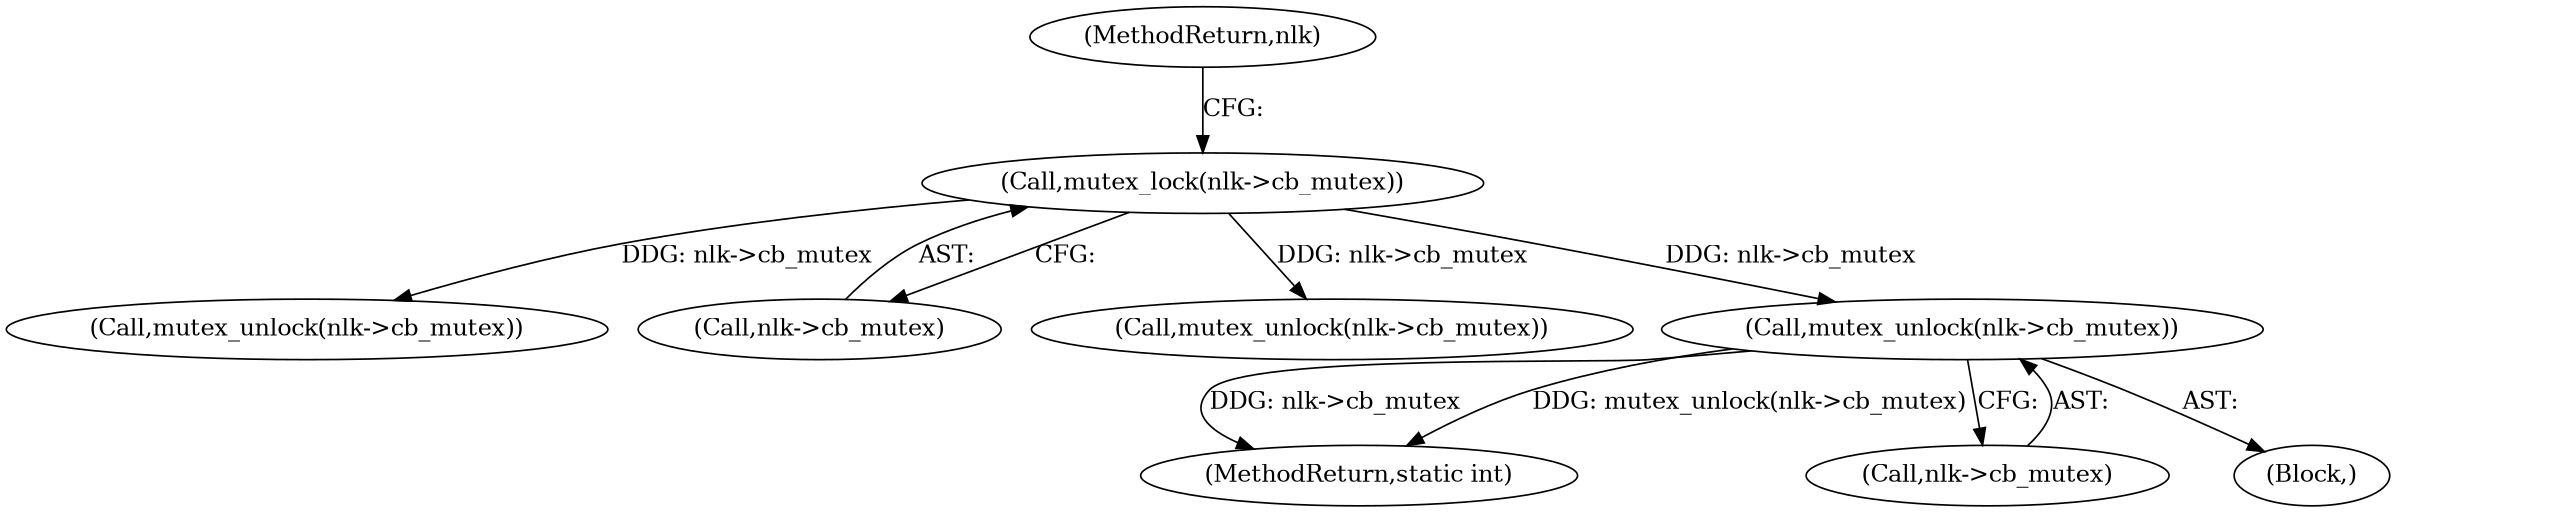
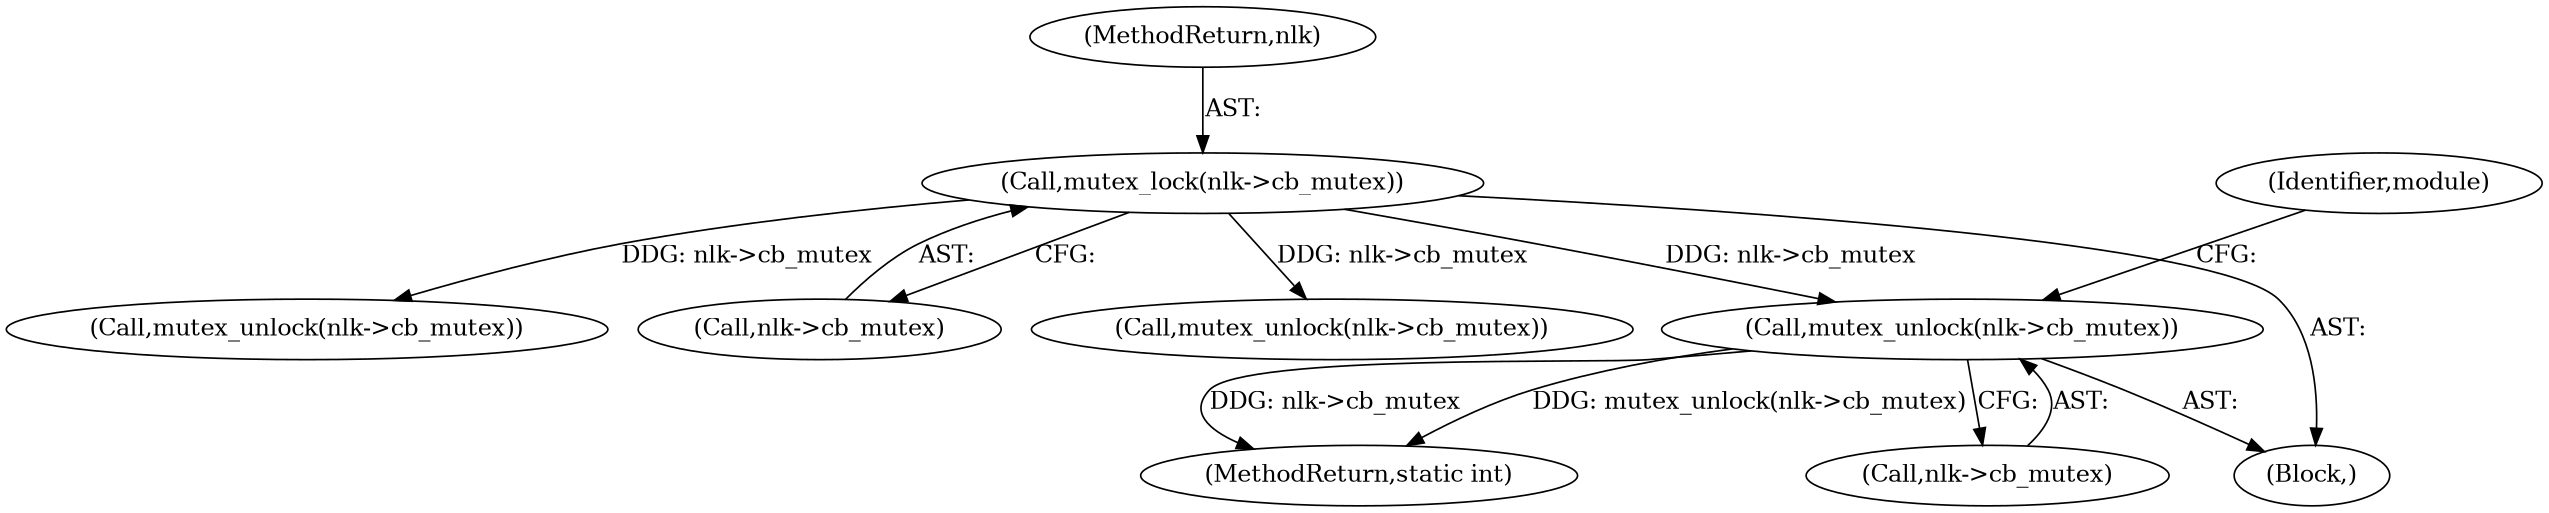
(1237, 110) -> (1237, 110)
none -> (2379, 183)
none -> (1942, 231)
